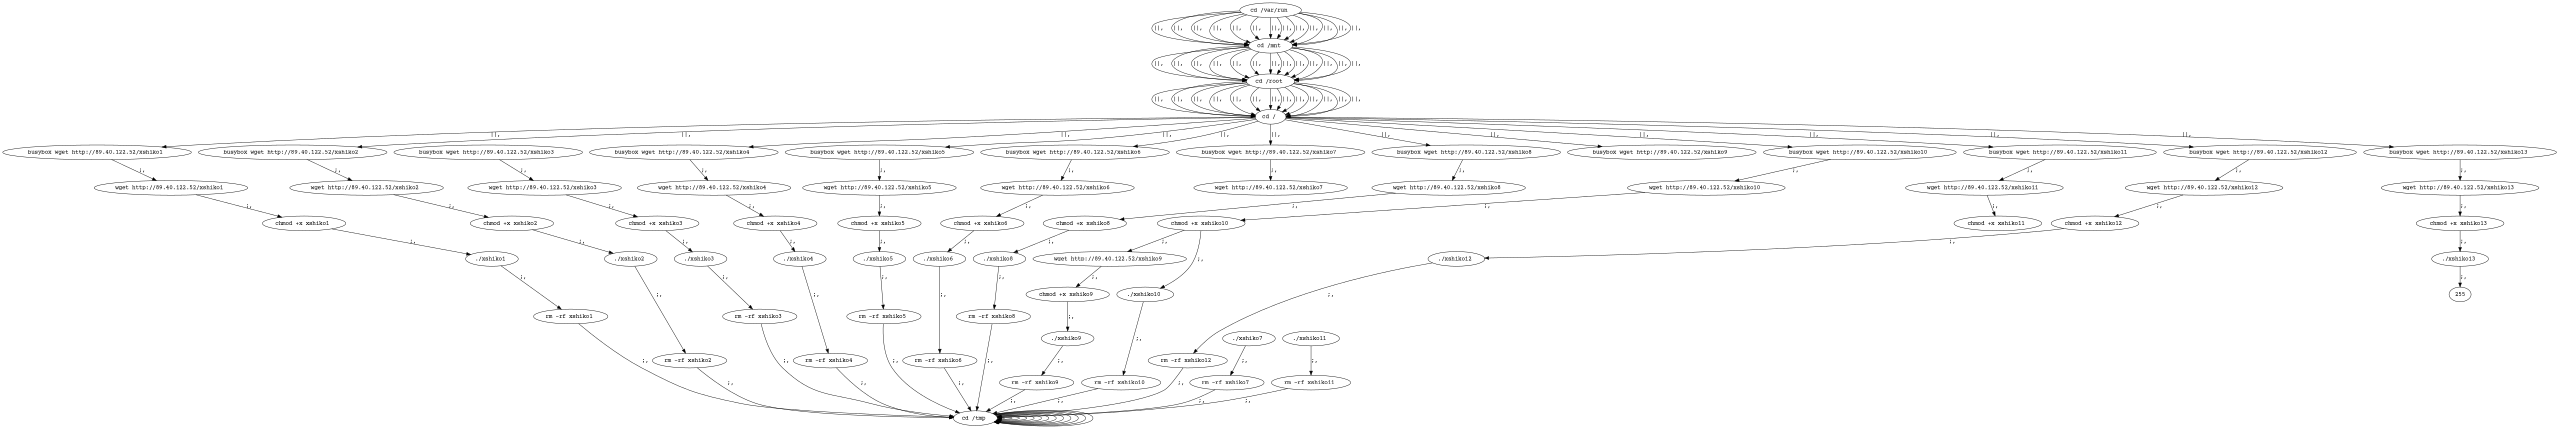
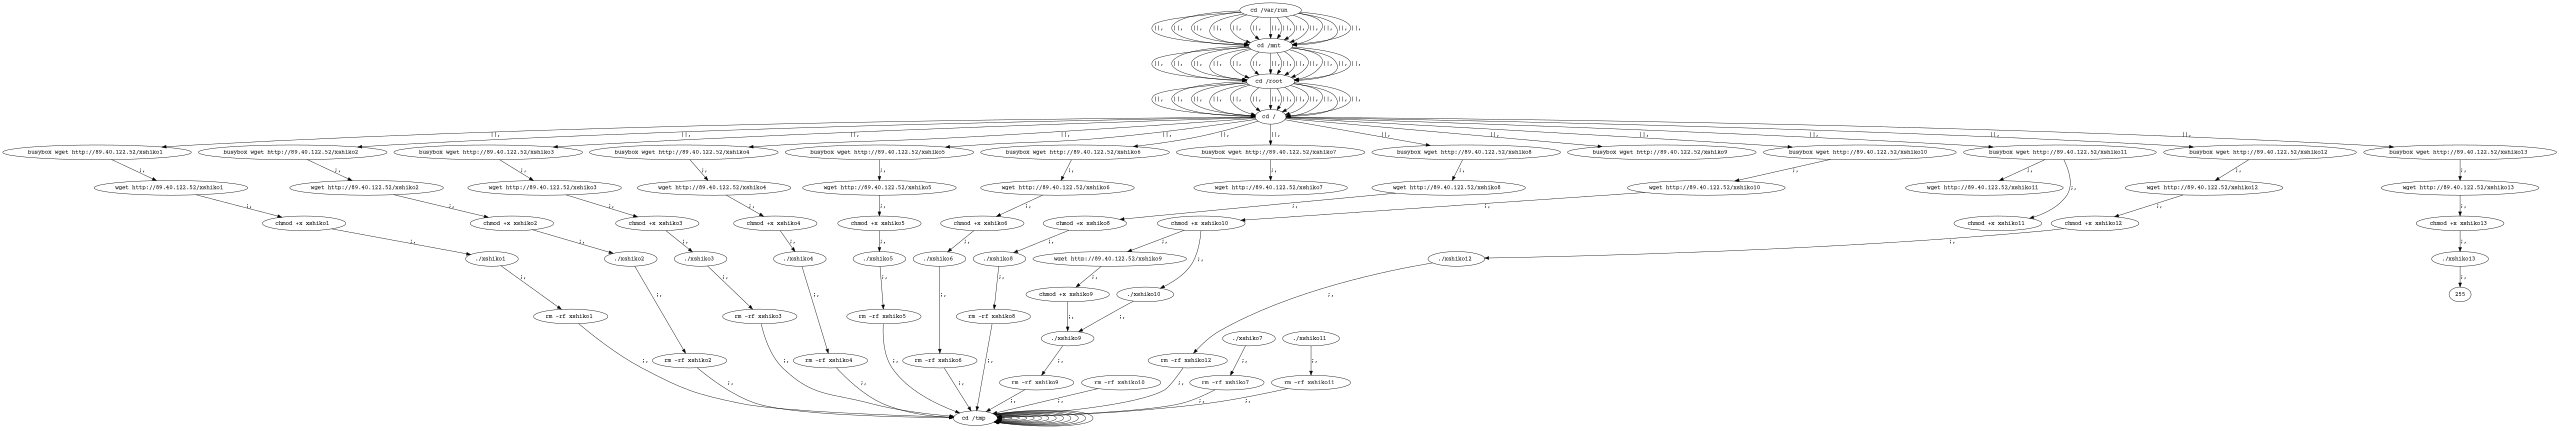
none -> (906, 130)
(1990, 204) -> (2066, 197)
(1134, 337) -> (1108, 315)
